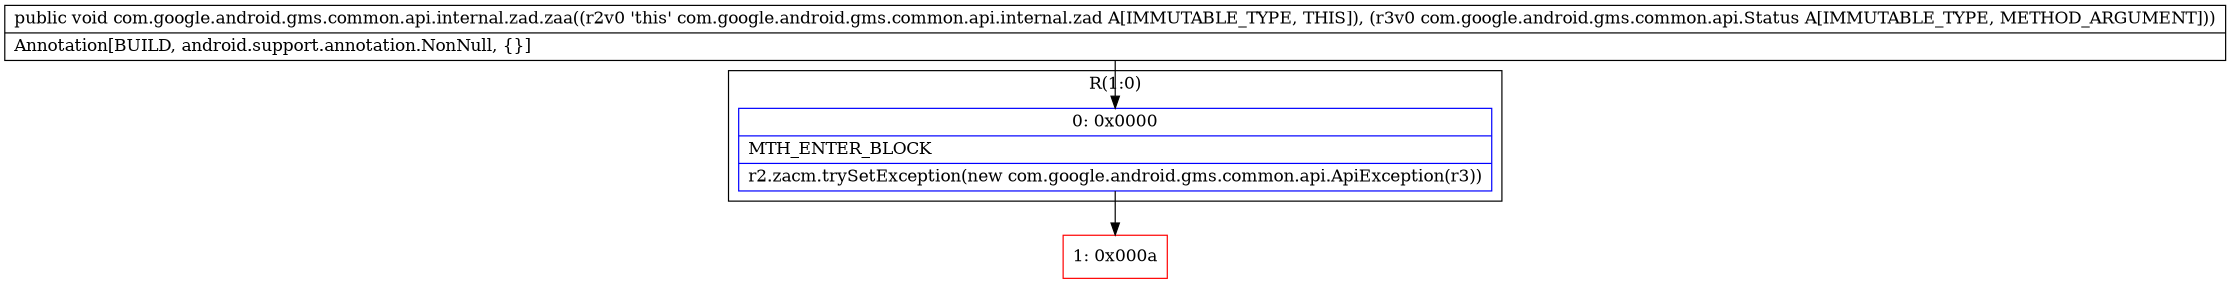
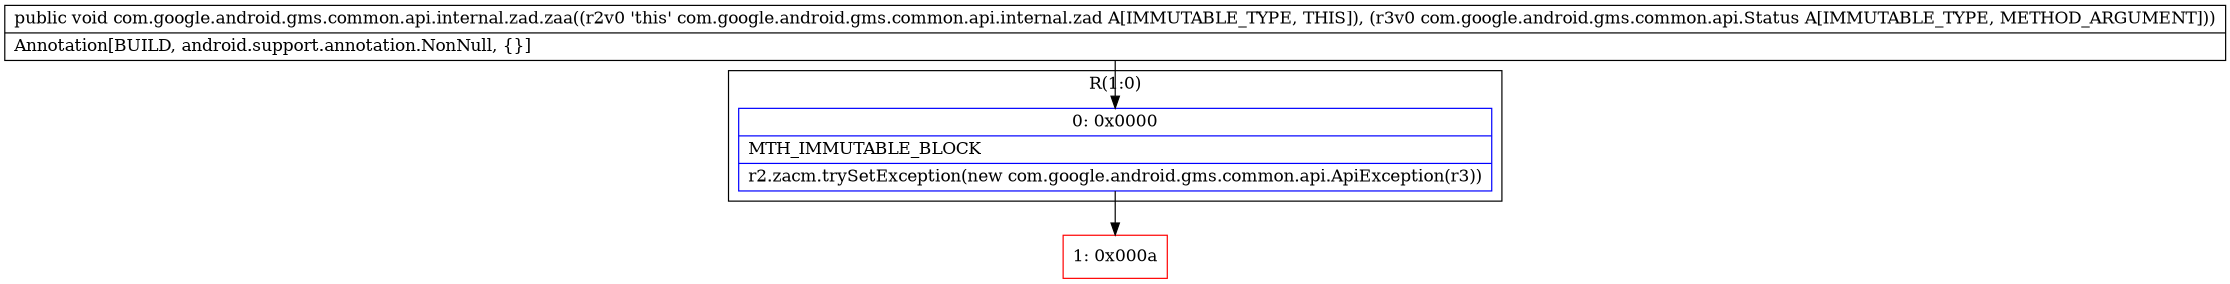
(840, 149) -> (865, 149)
